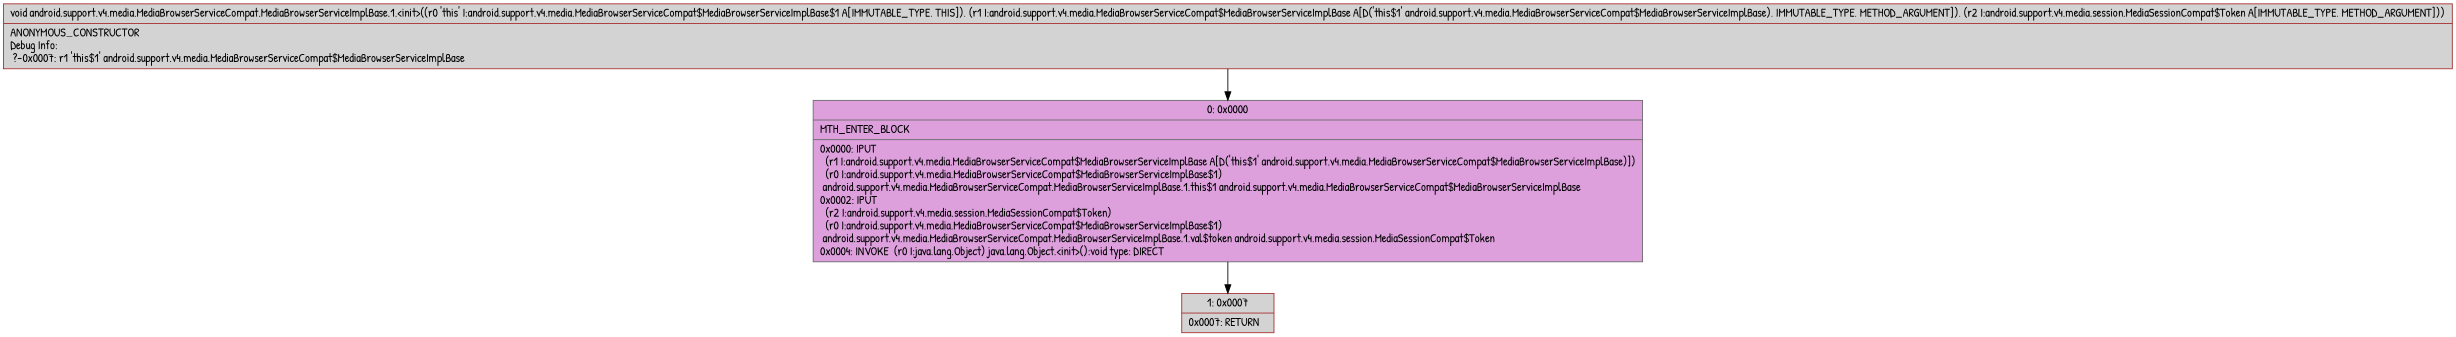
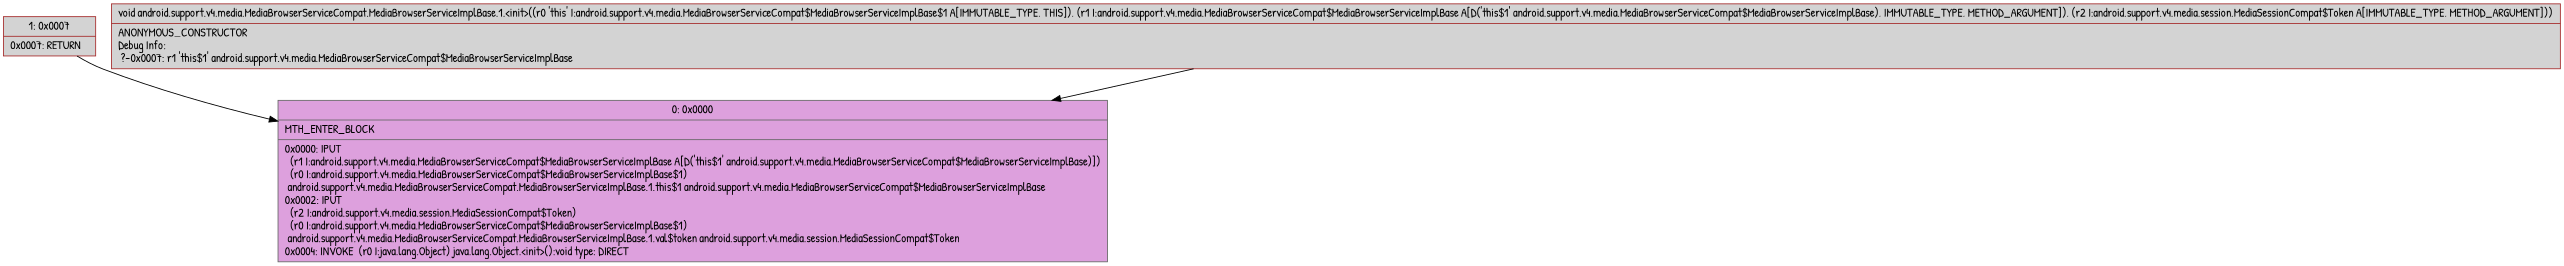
(1228, 273) -> (172, 92)
